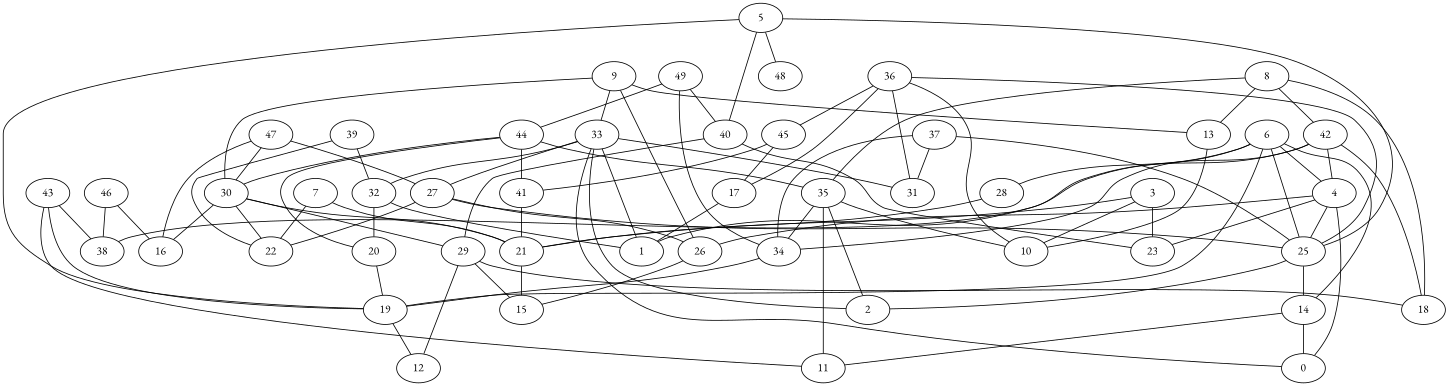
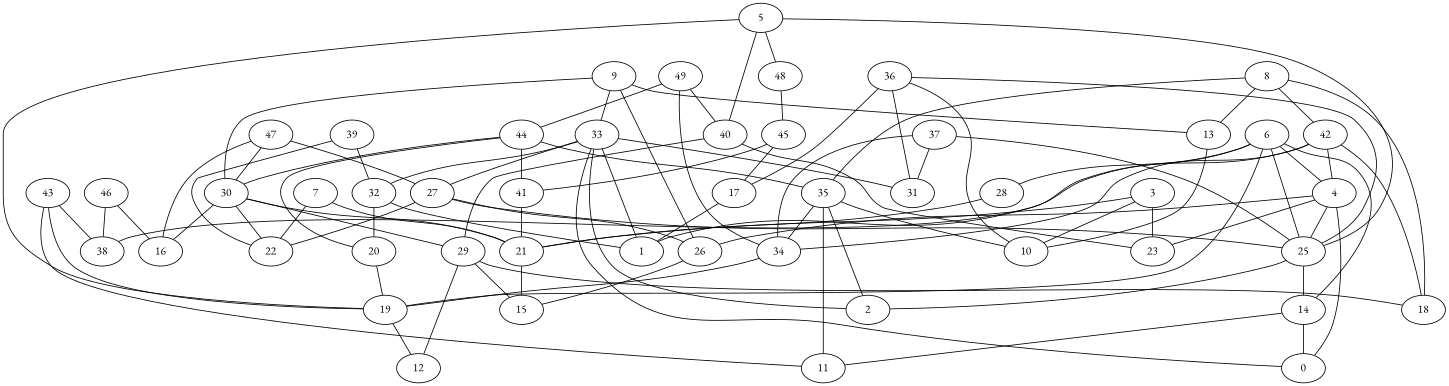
(840, 104) -> (782, 110)
